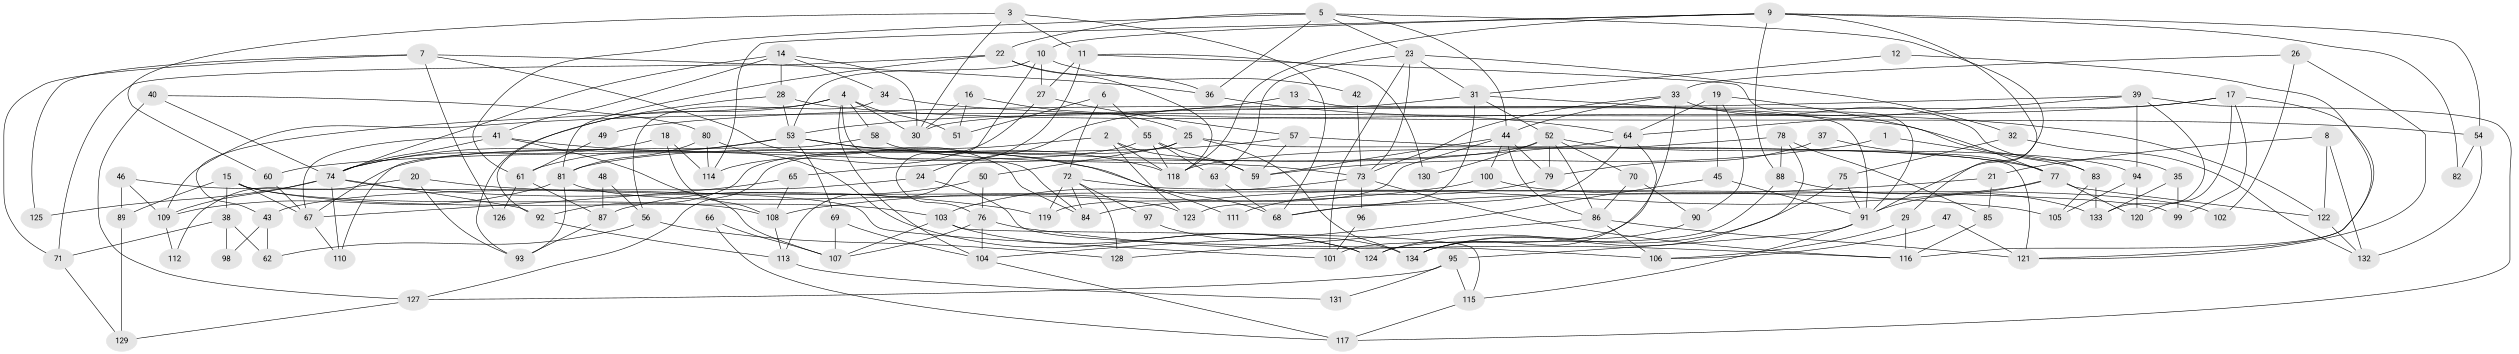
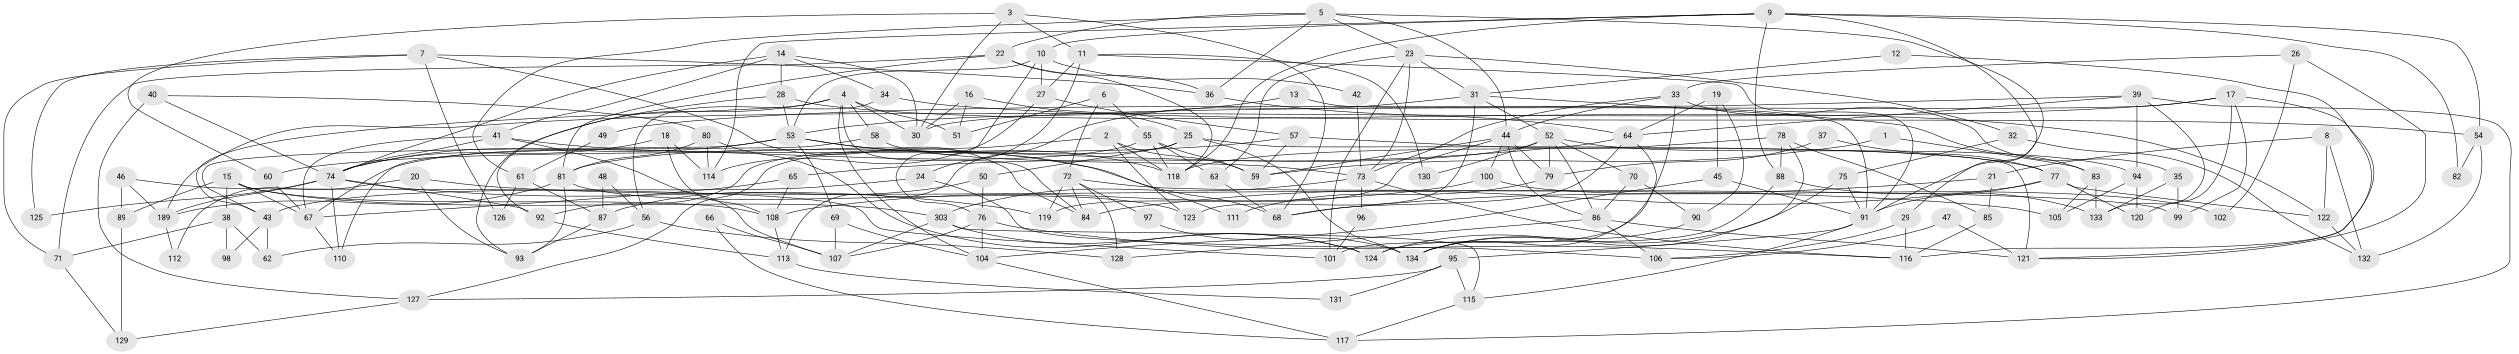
(1890, 122) -> none
(654, 152) -> (371, 152)
(164, 218) -> (164, 218)
(941, 218) -> (941, 218)
